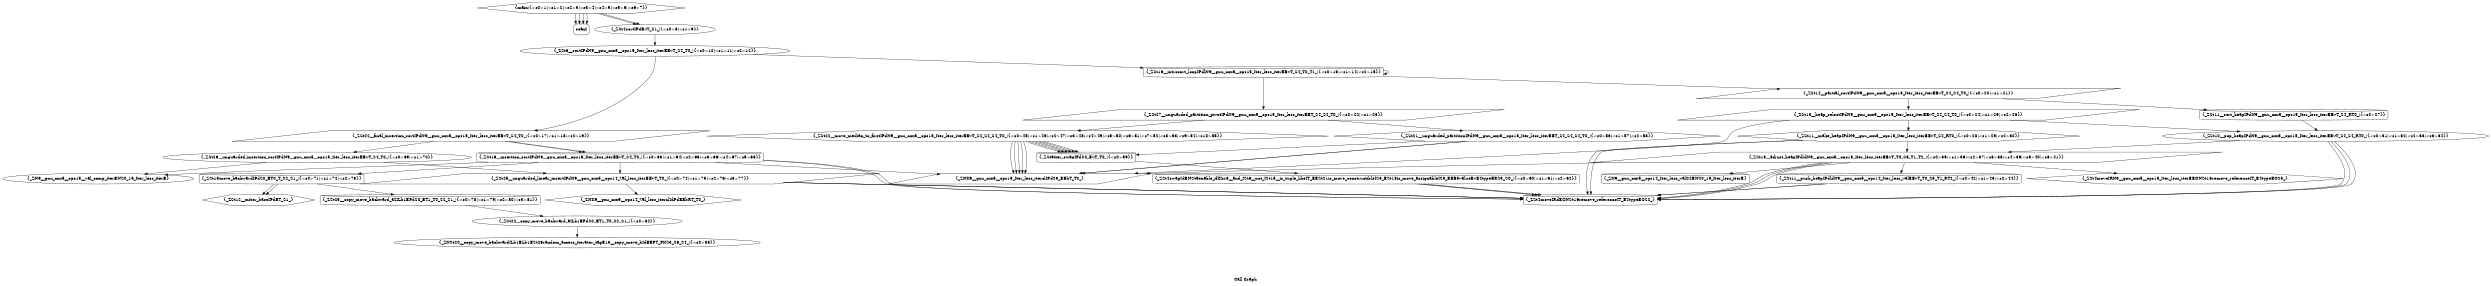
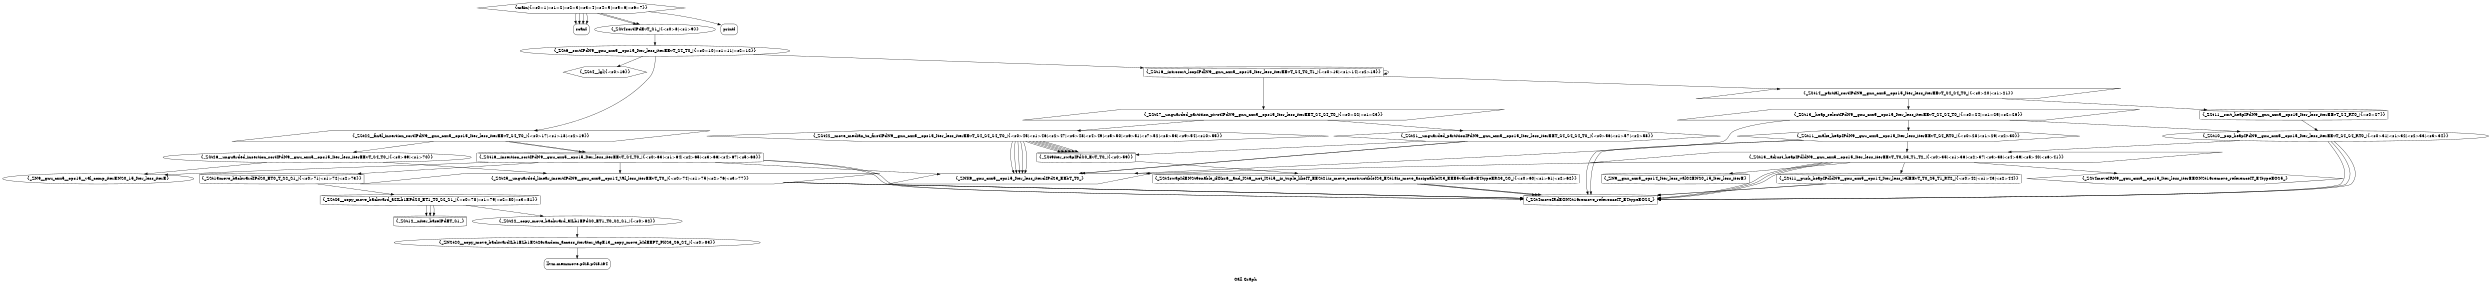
none -> (729, 29)
none -> (605, 72)
(259, 200) -> none
(643, 200) -> none
none -> (430, 221)
none -> (577, 264)
